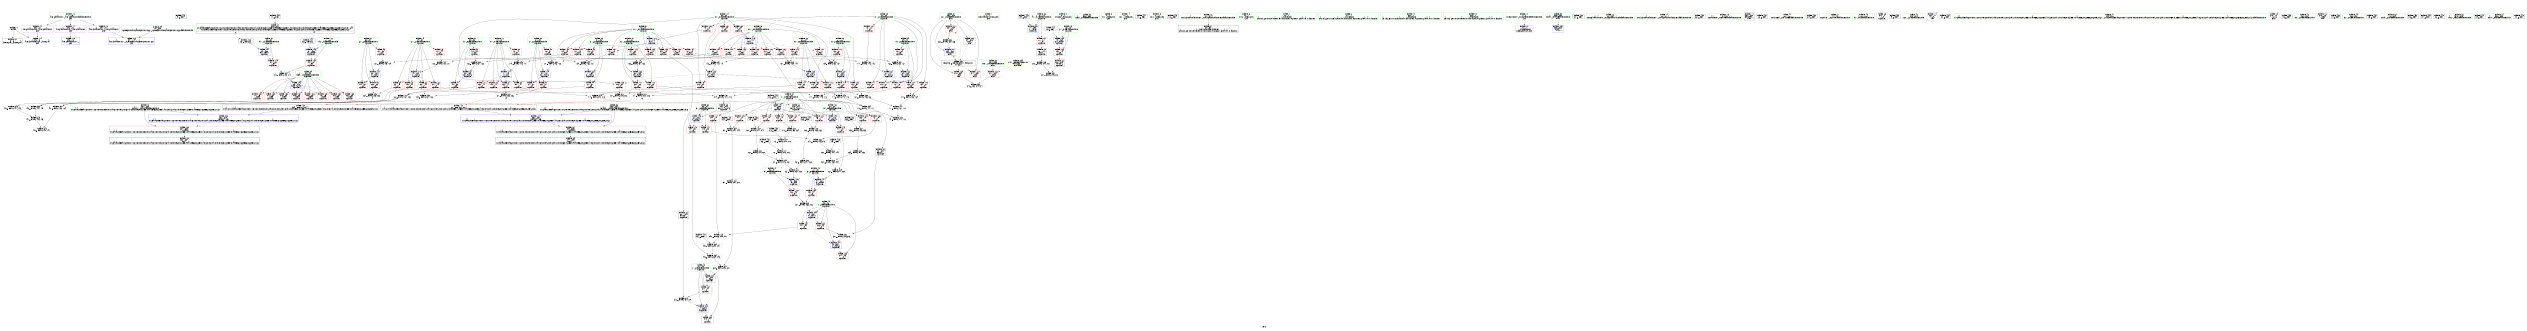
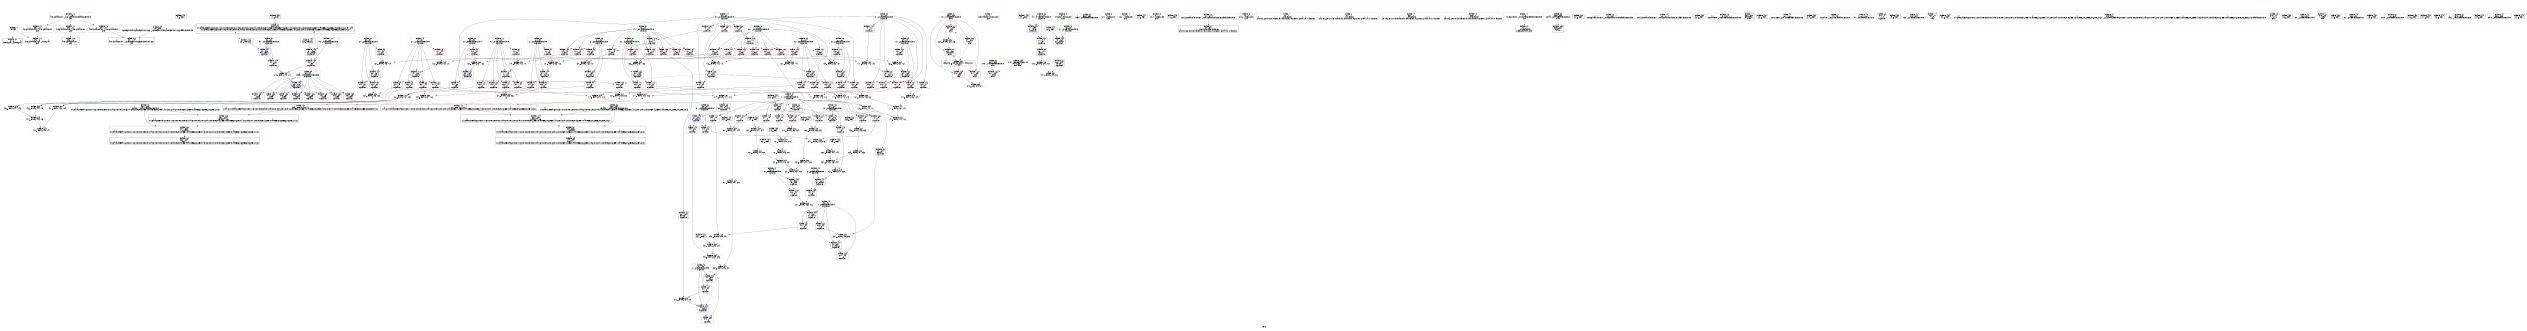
(580, 35) -> (670, 39)
(1059, 52) -> none
